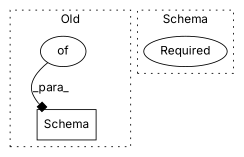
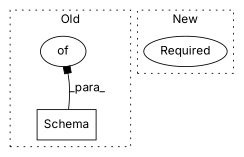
(185, 20) -> (185, 20)
(33, 81) -> (70, 92)
